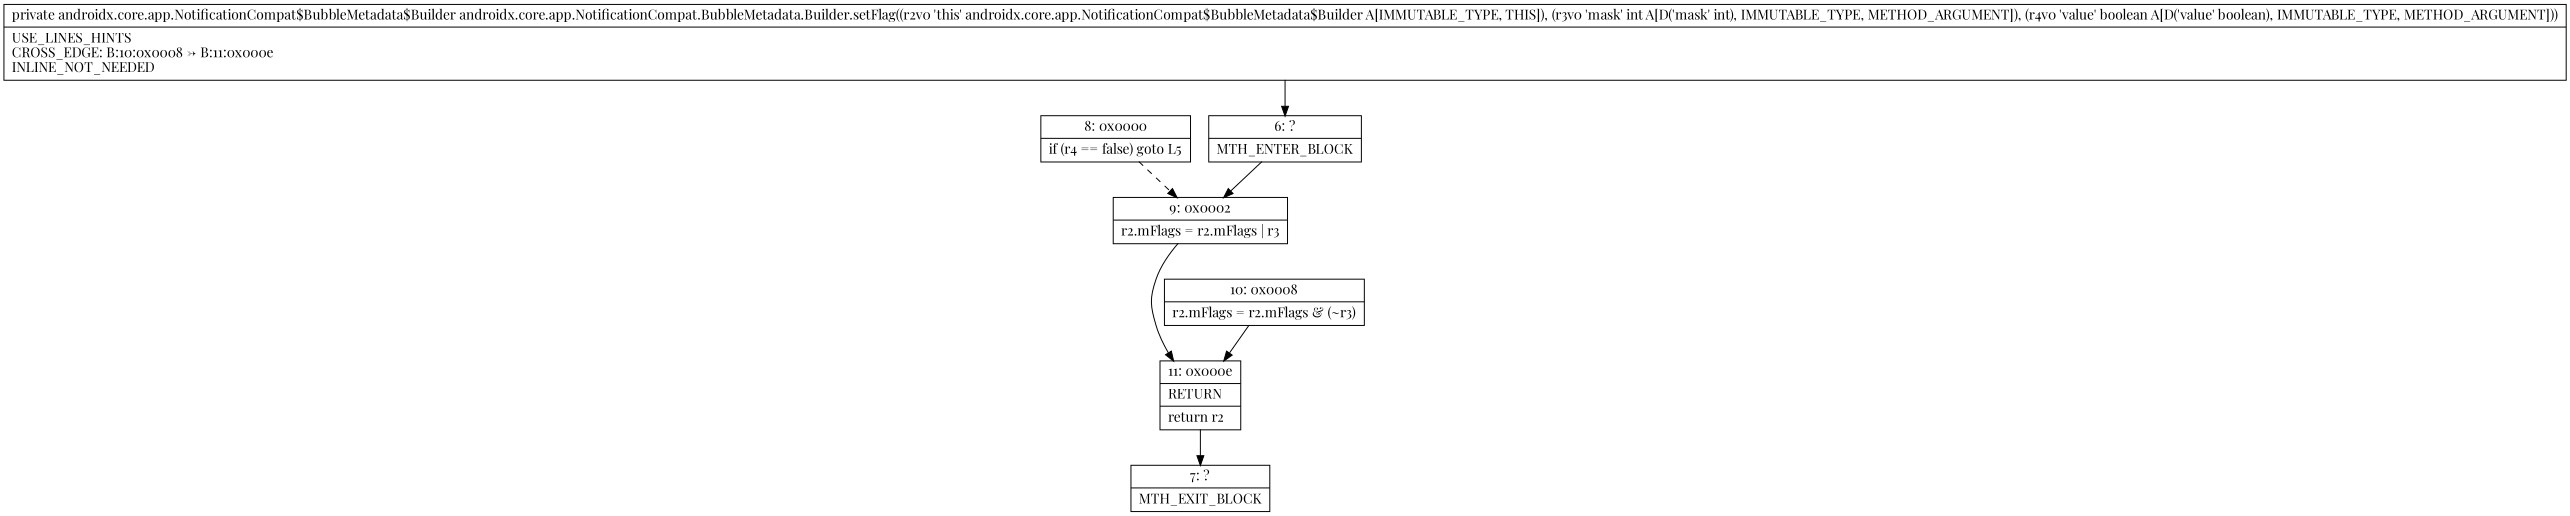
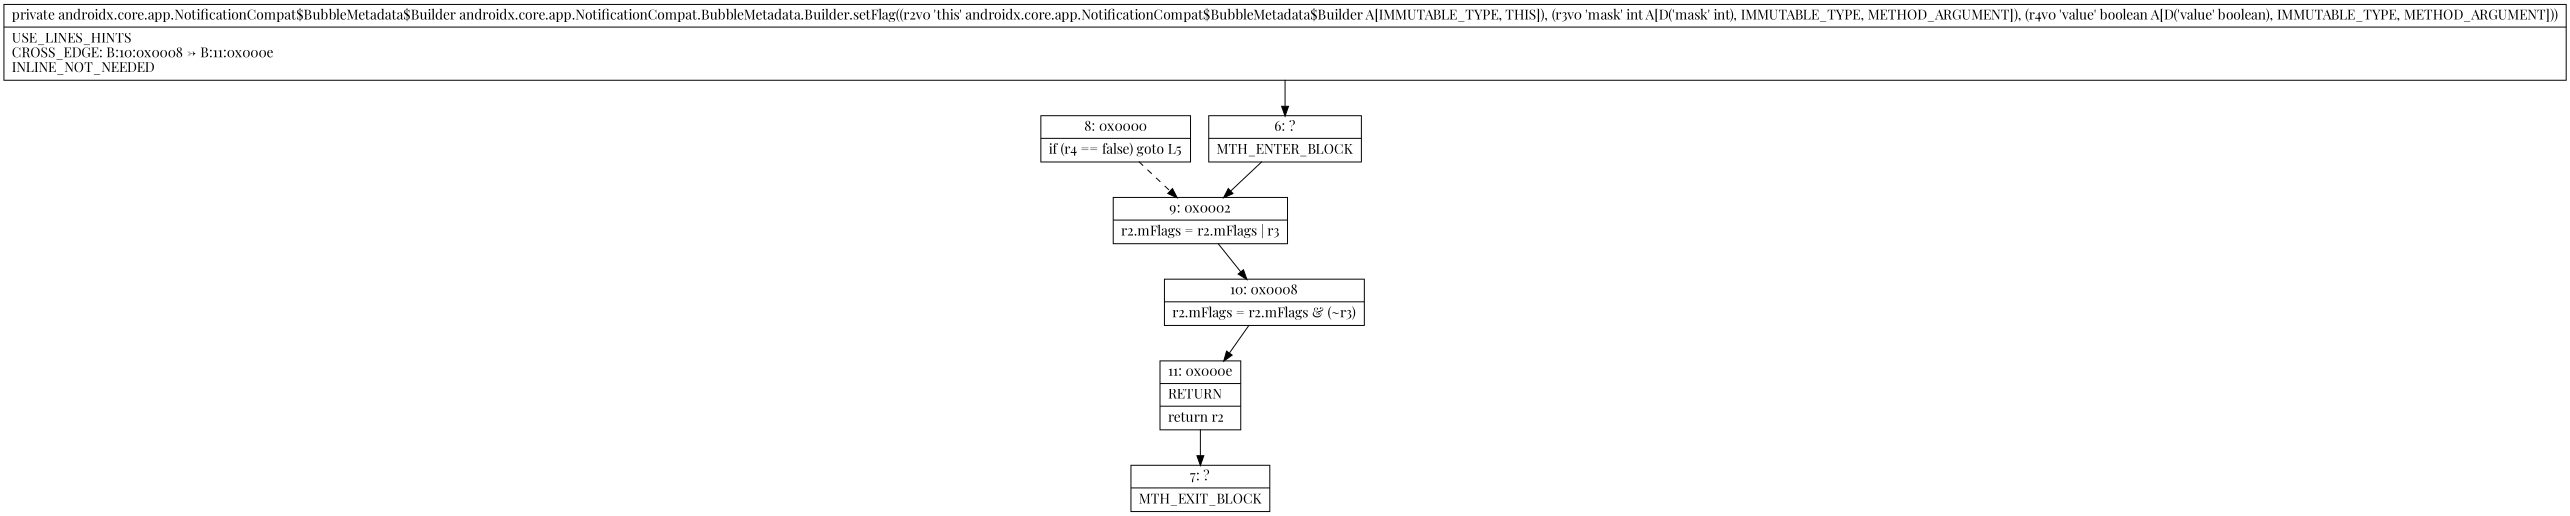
(1152, 296) -> (1229, 258)
